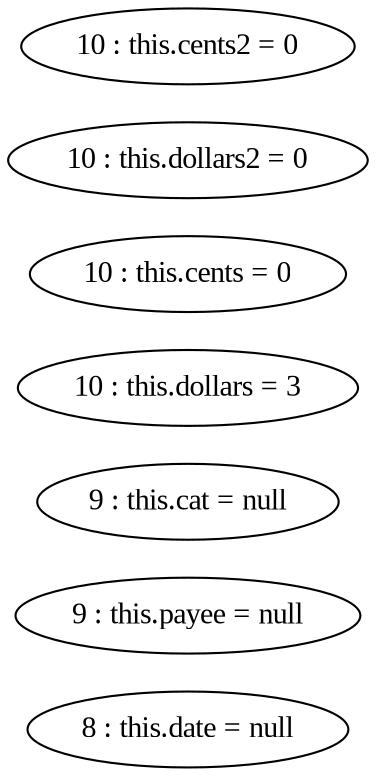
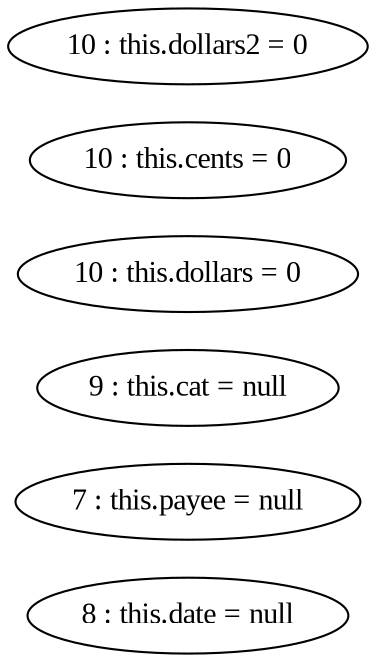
(188, 46) -> none
(188, 388) -> (188, 274)
(188, 616) -> (188, 502)
